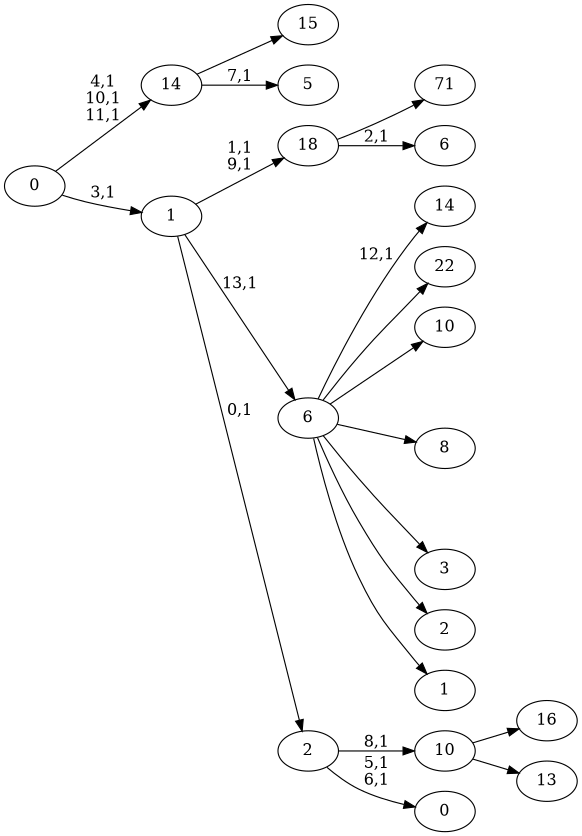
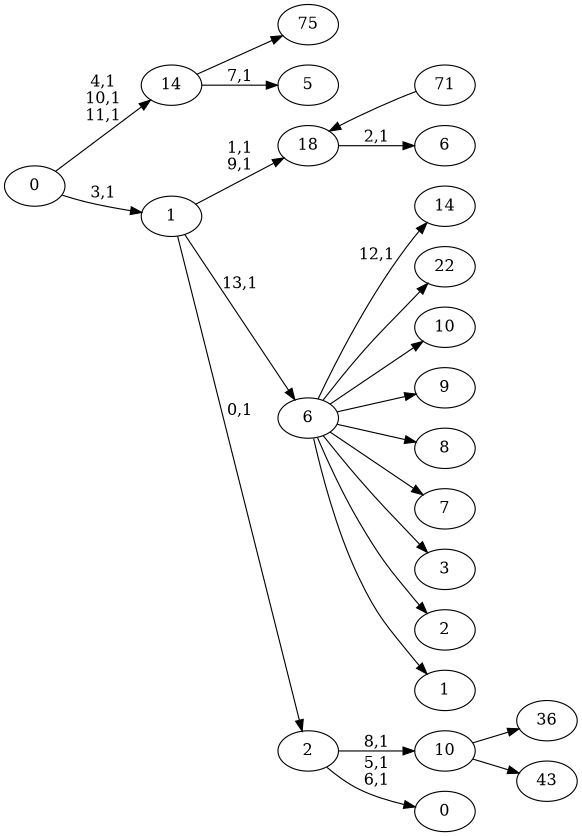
(308, 25) -> (308, 25)
(376, 123) -> (377, 108)
none -> (445, 388)
none -> (445, 509)
(547, 721) -> (547, 721)
(547, 781) -> (547, 781)
